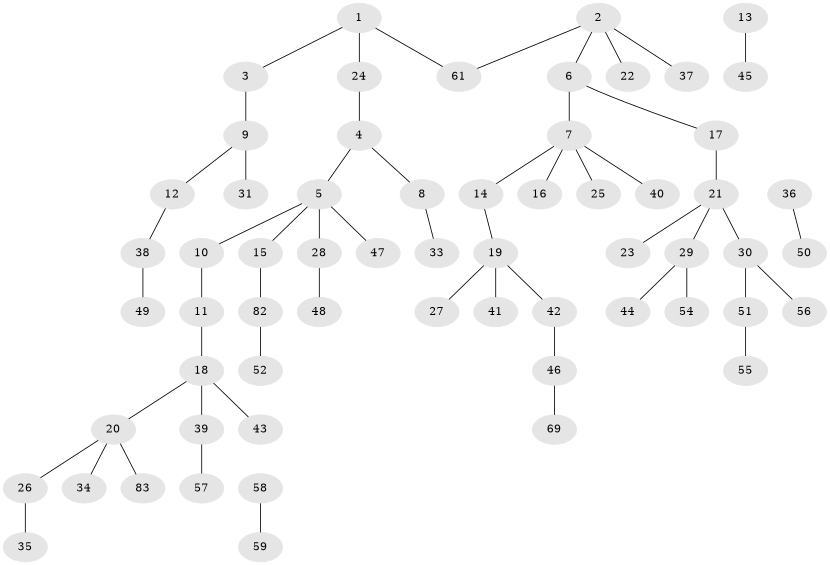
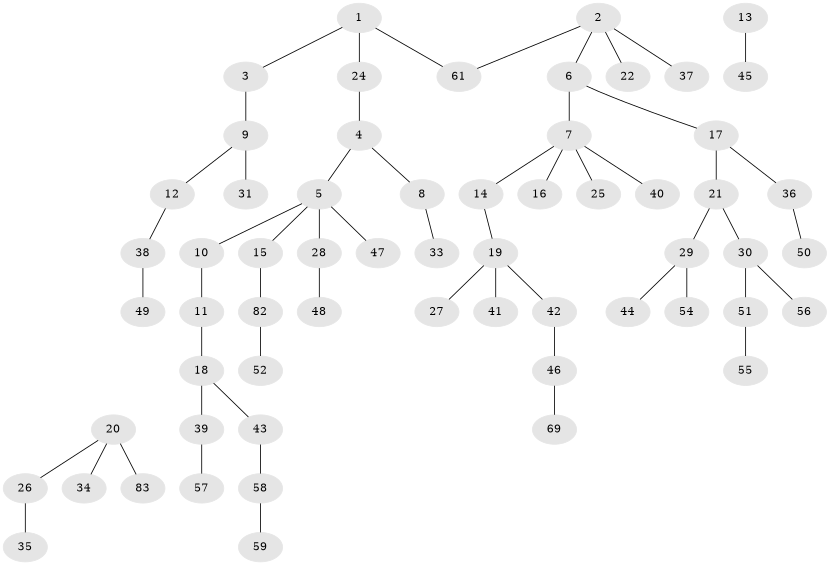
none -> (753, 165)
(628, 253) -> none
(158, 400) -> none
none -> (261, 459)
